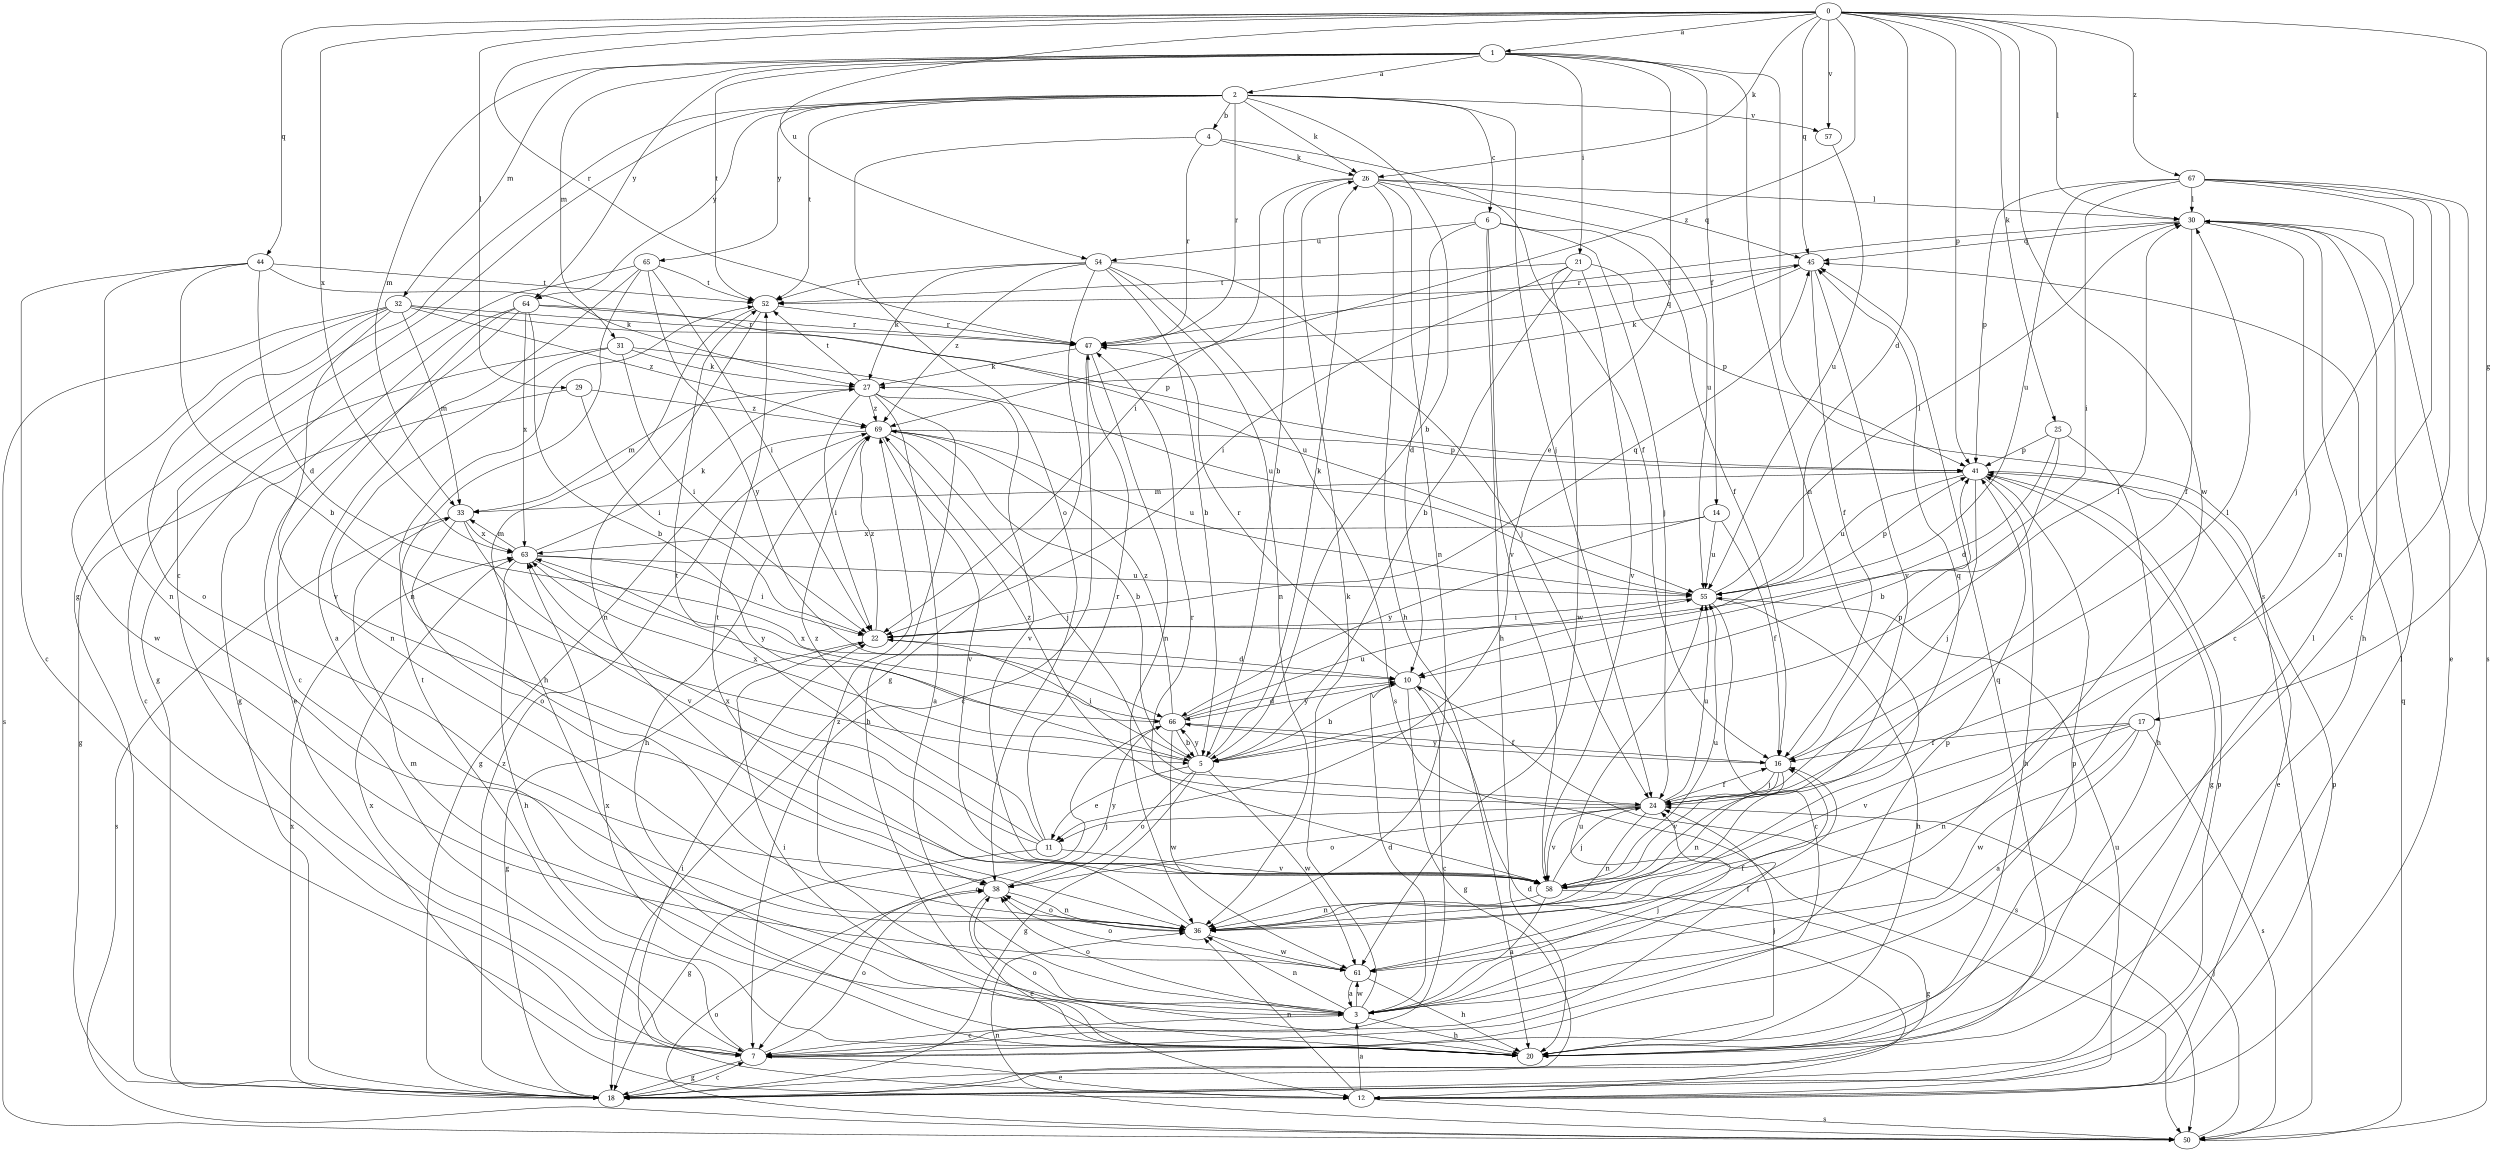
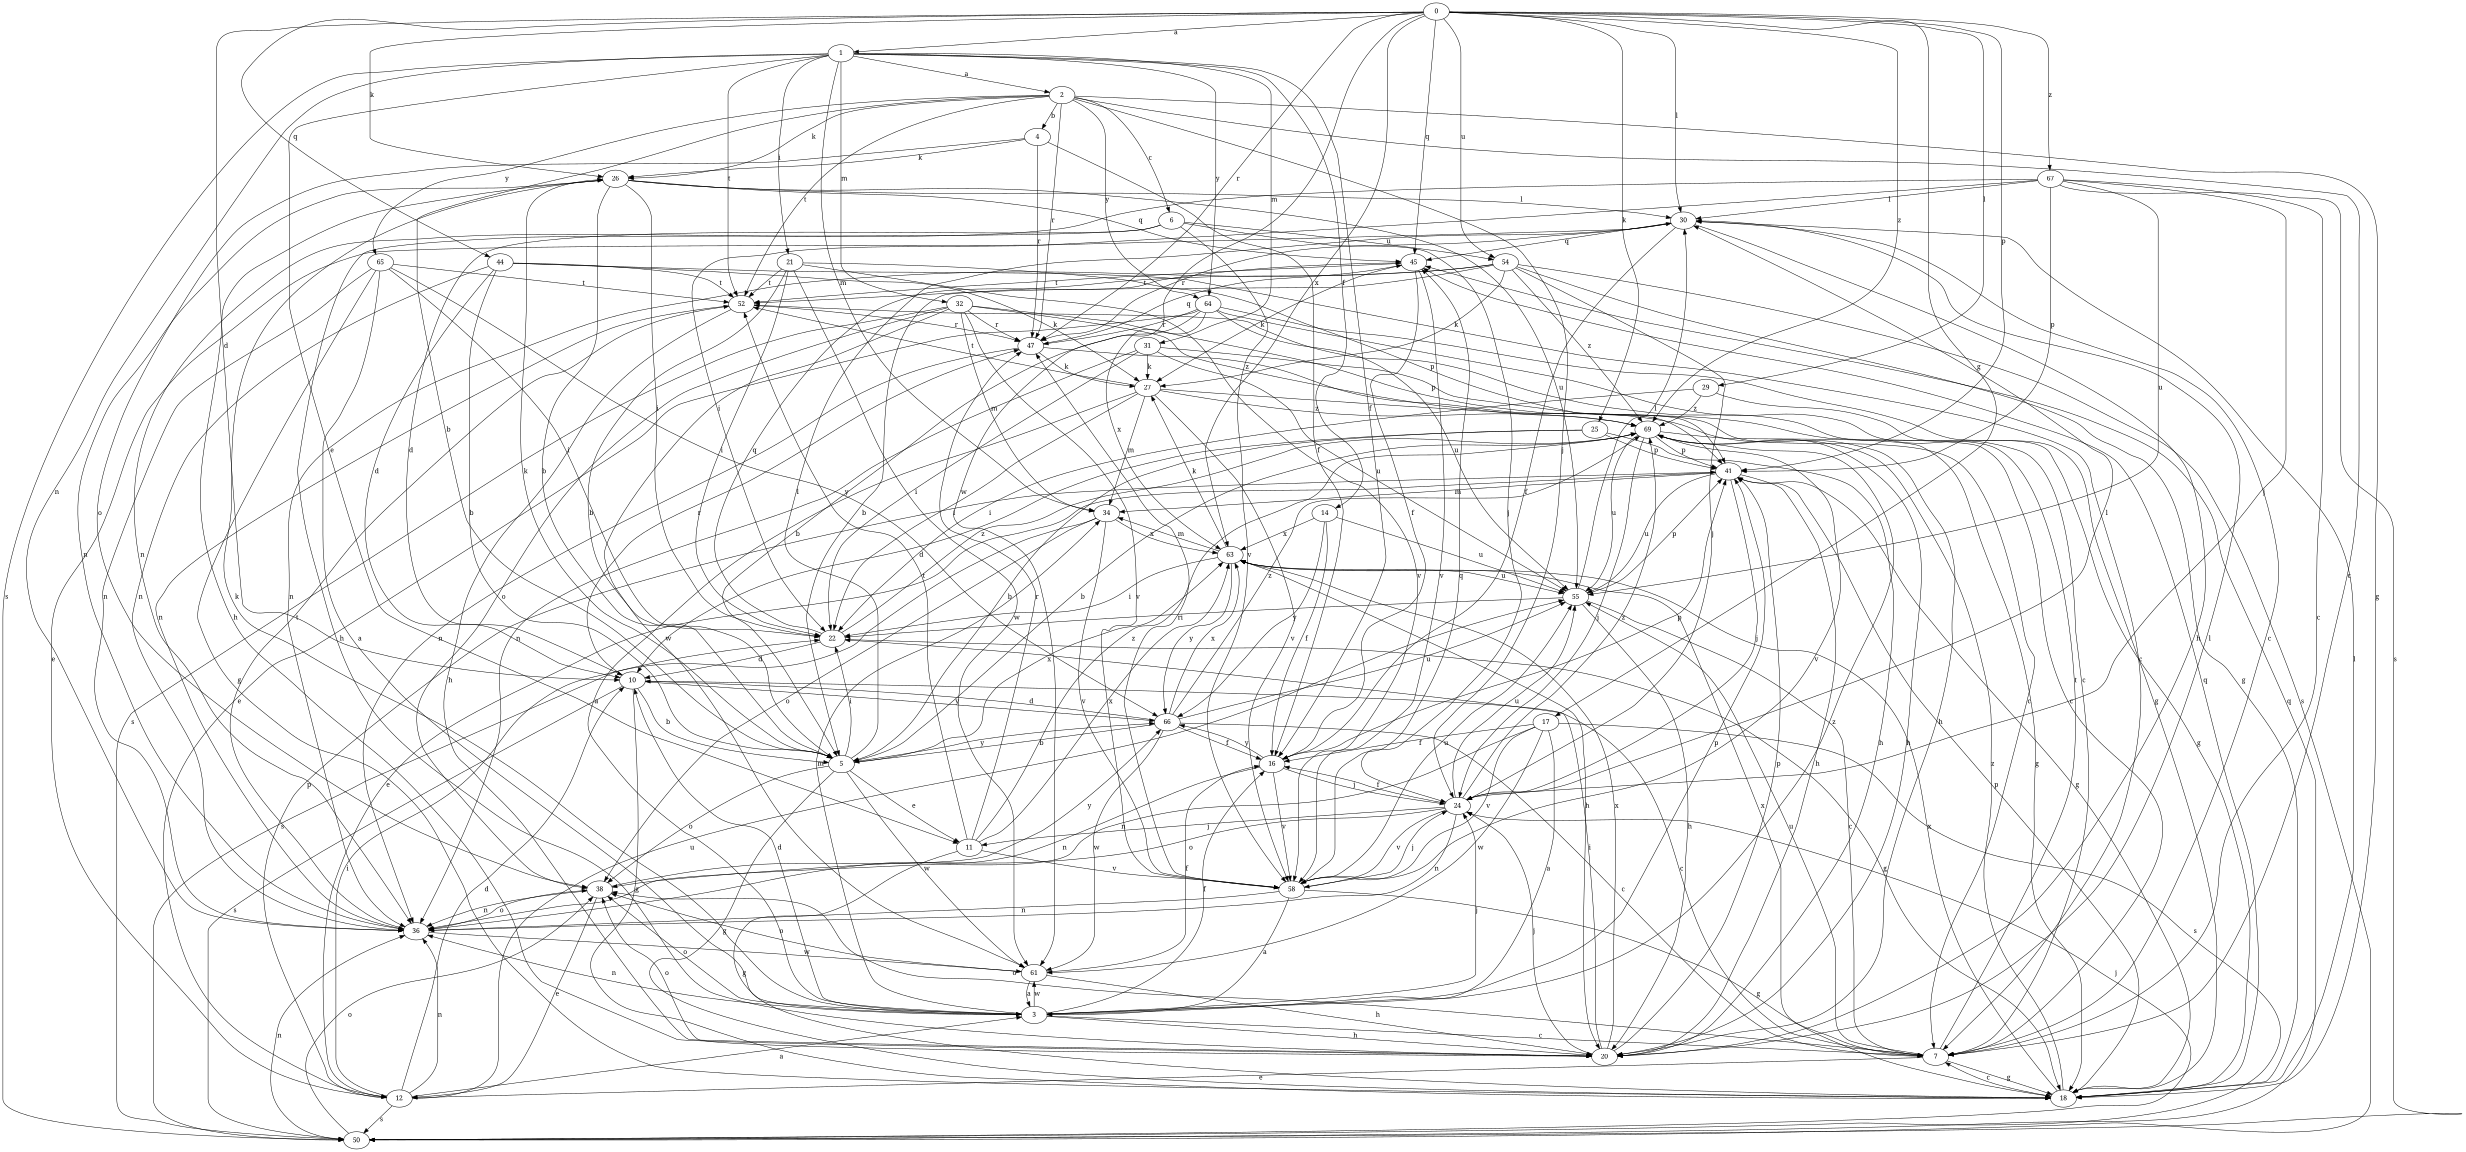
(1829, 137) -> none
(1701, 411) -> (1344, 205)
(461, 513) -> (1107, 513)
